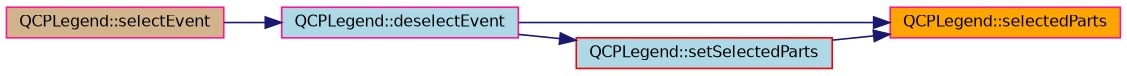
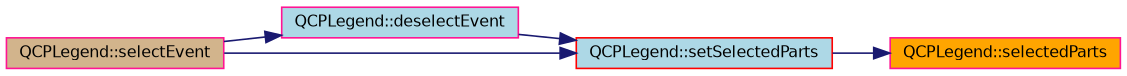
(696, 23) -> none
none -> (392, 53)
